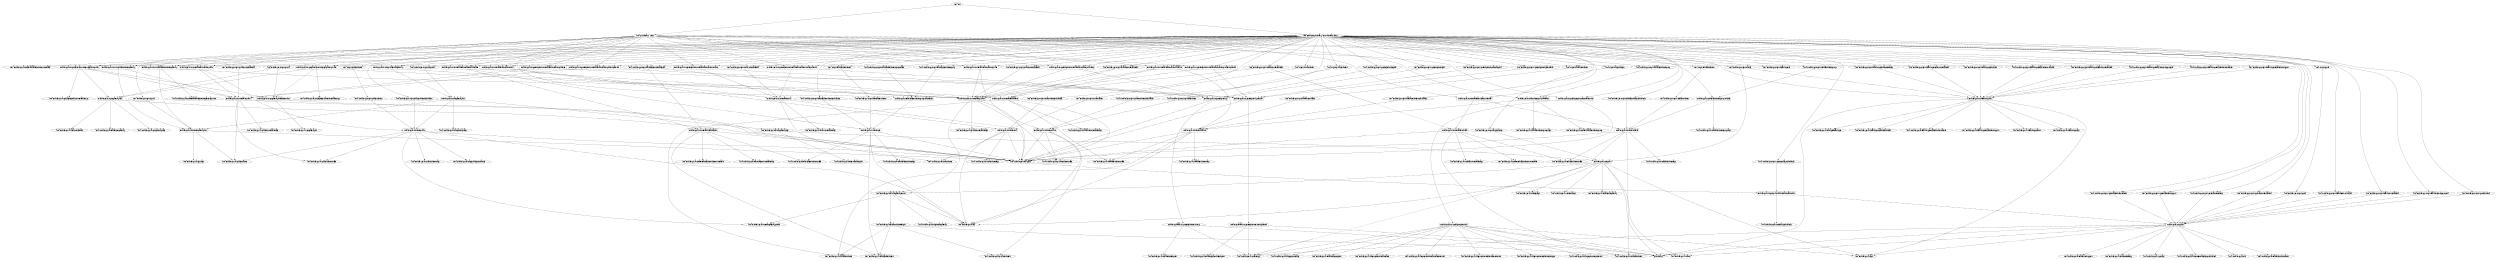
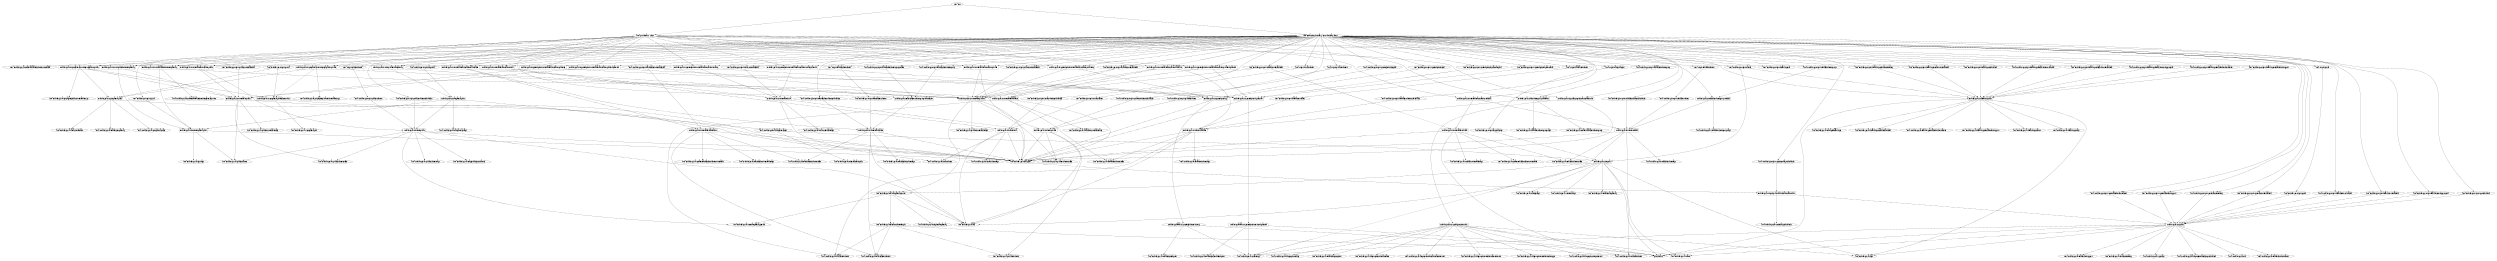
(871, 130) -> (871, 130)
